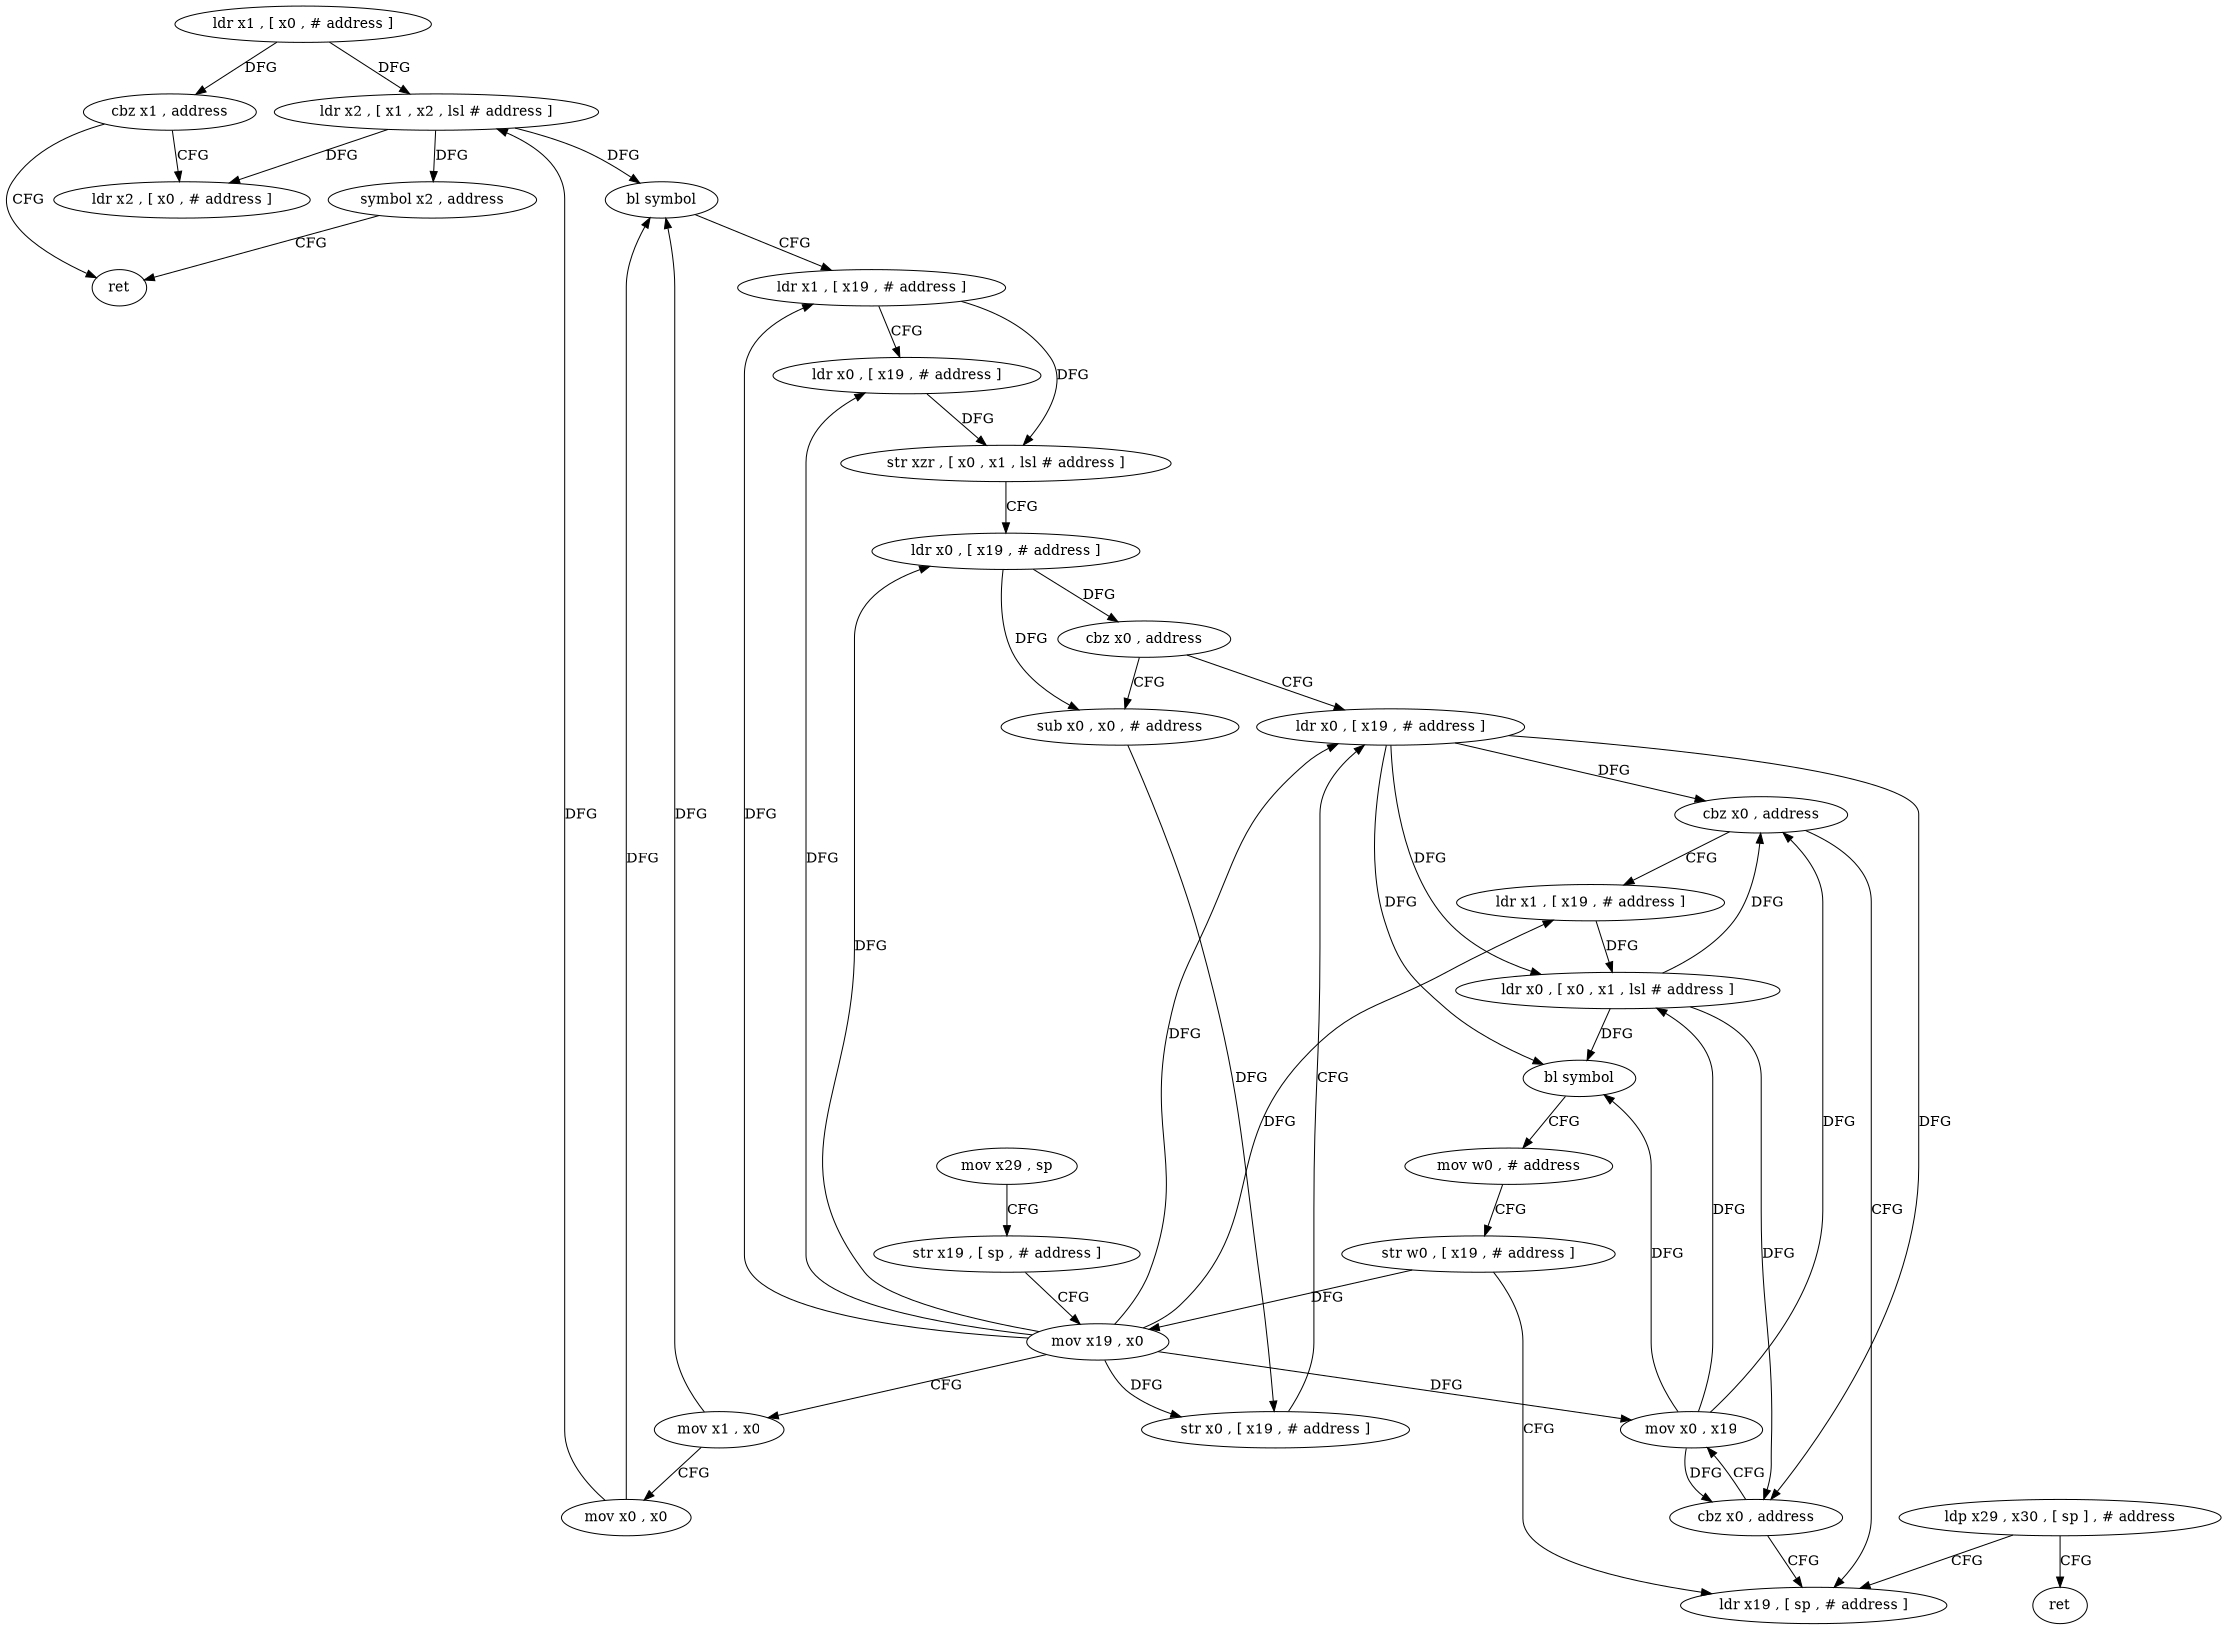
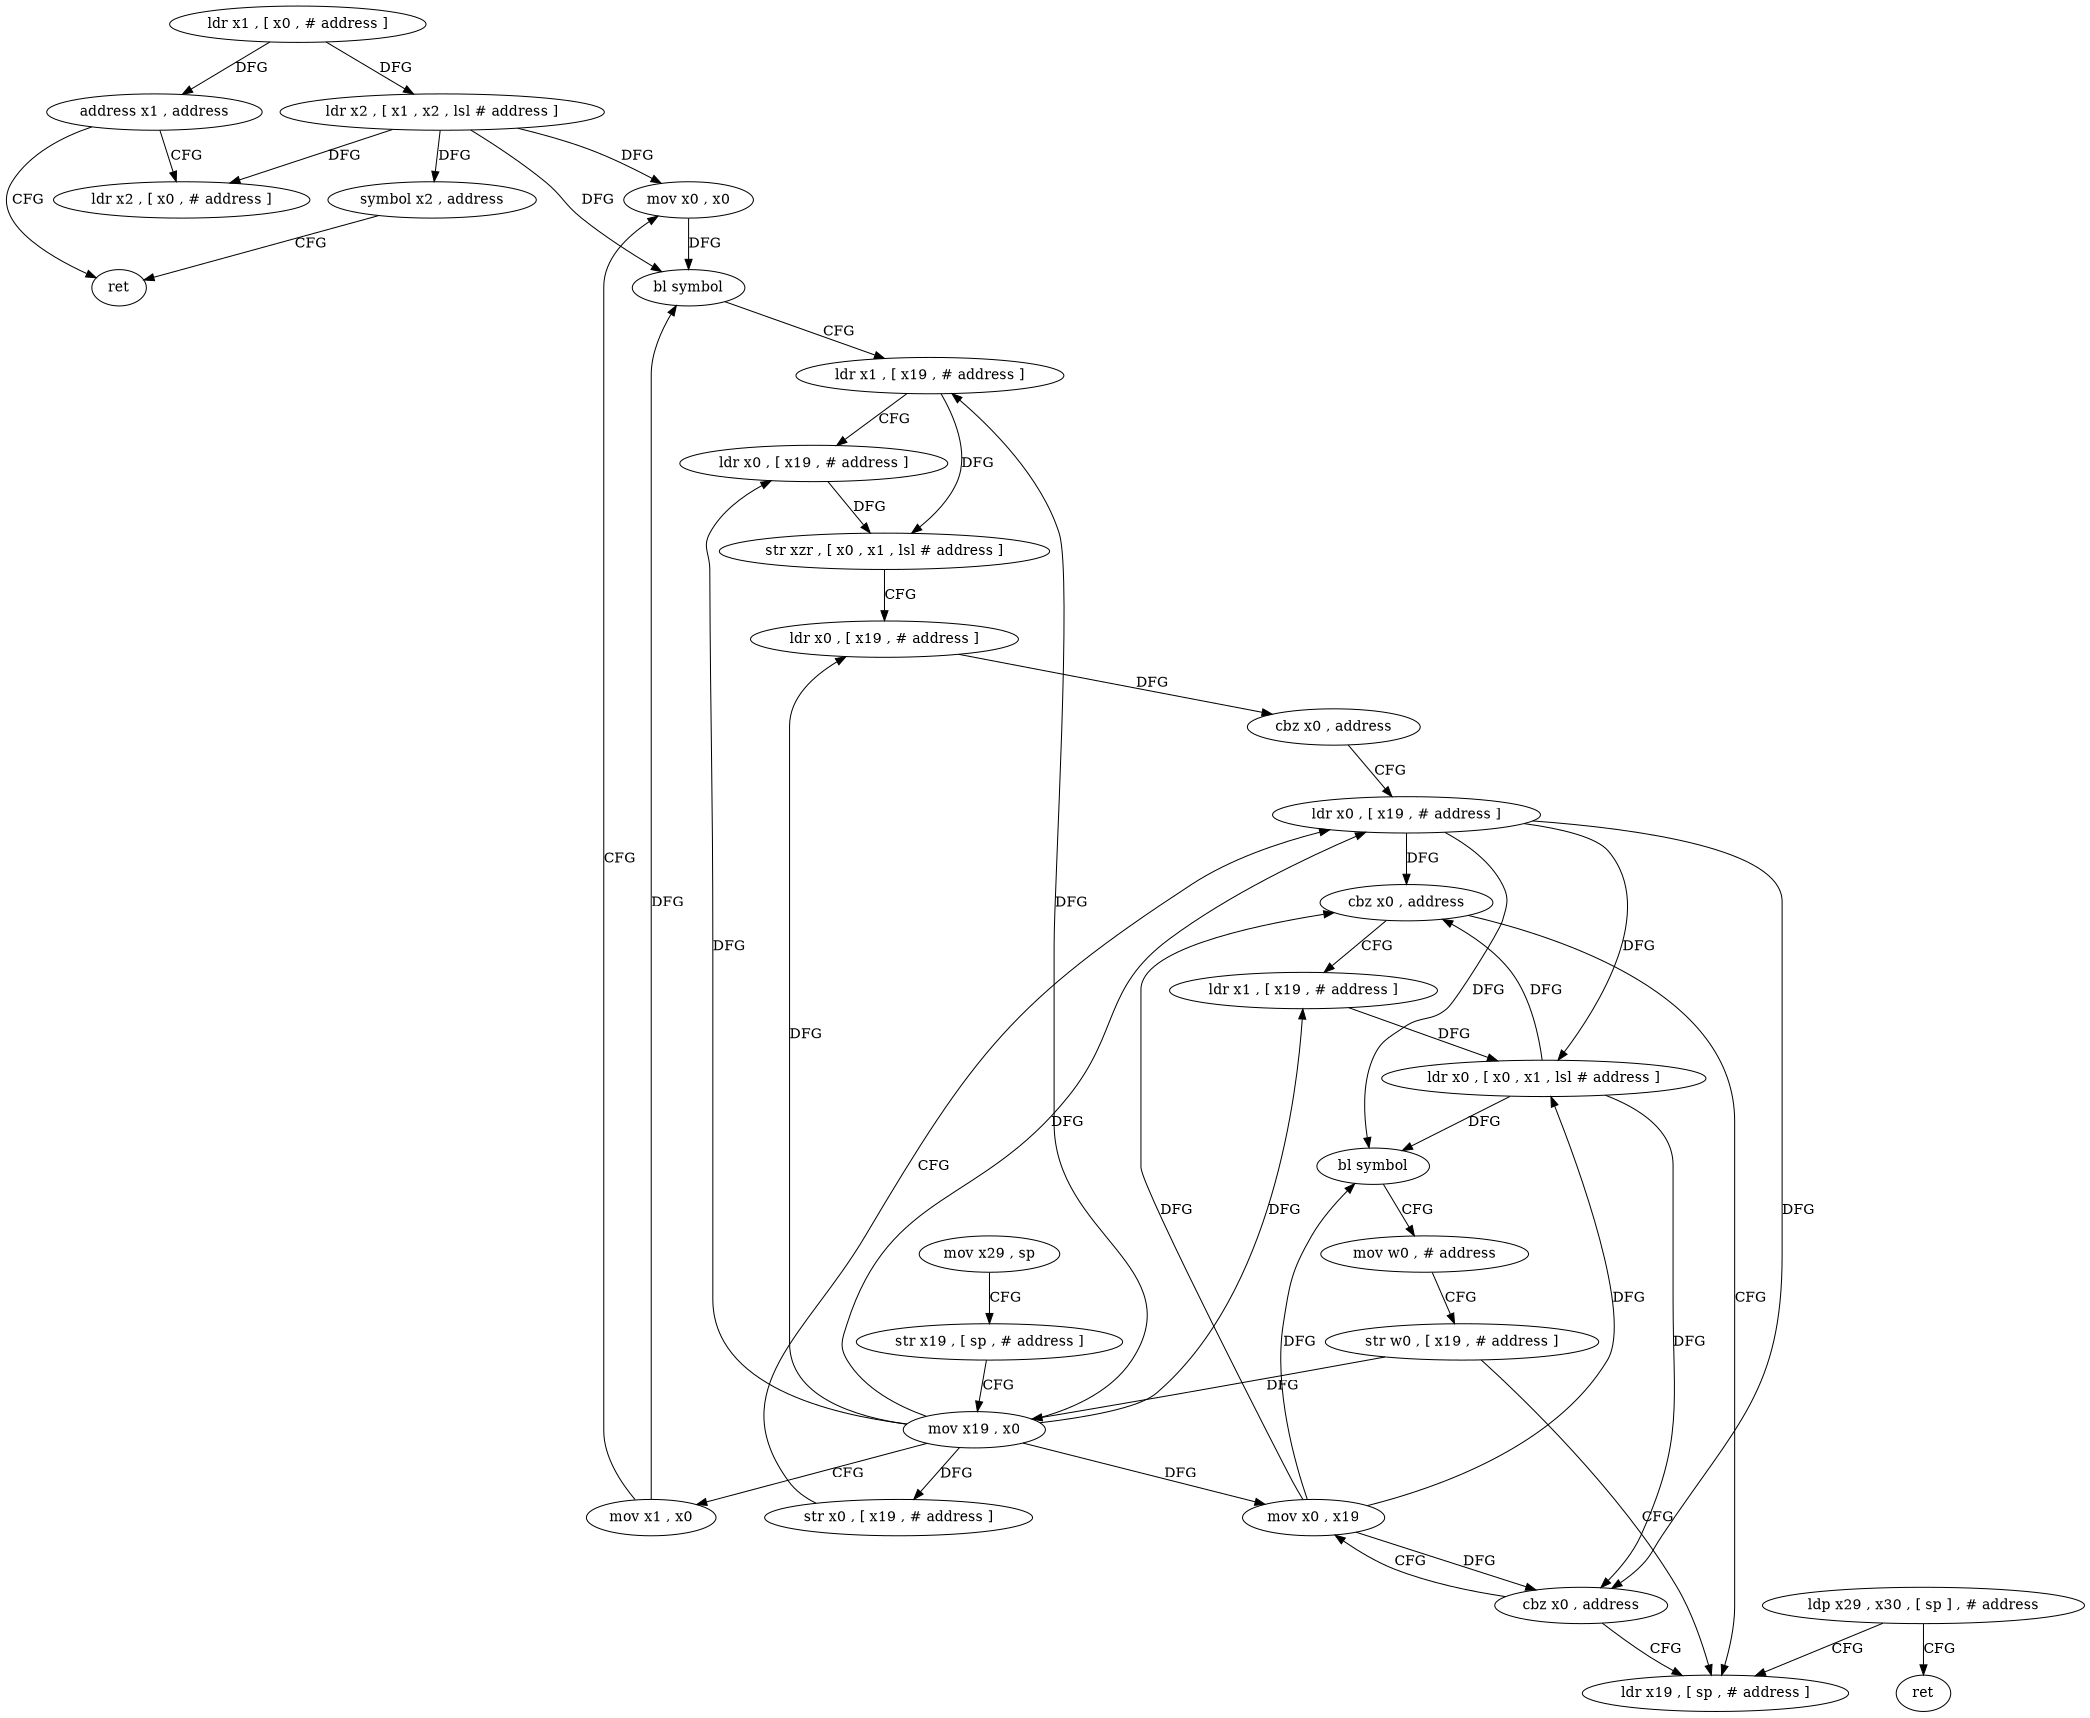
(170, 112) -> (154, 112)
(1120, 727) -> none
(565, 810) -> (587, 149)
